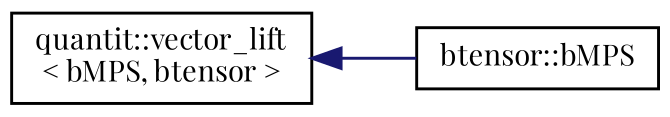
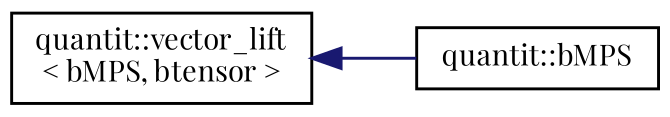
(538, 58) -> (538, 58)
